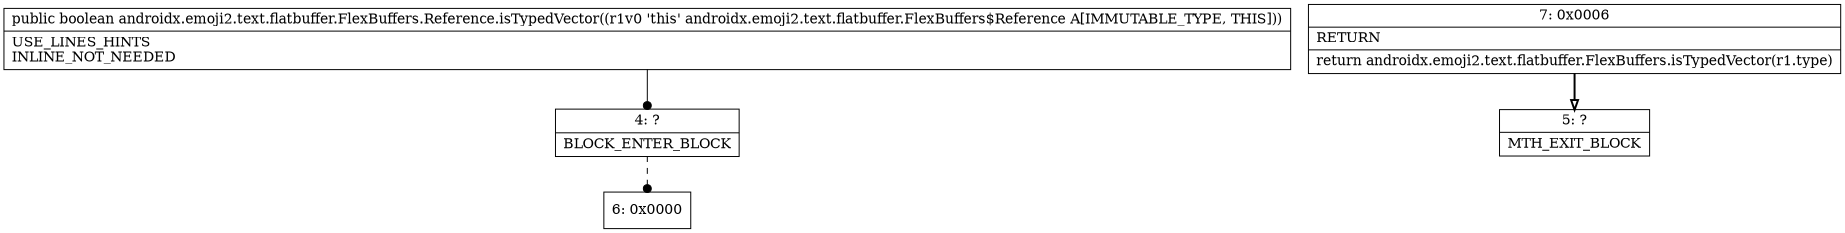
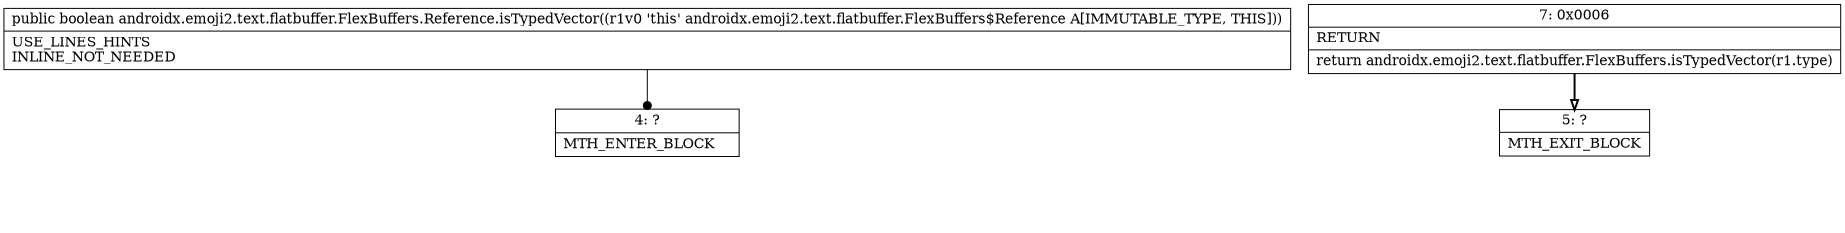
(647, 144) -> (639, 144)
(647, 210) -> none
